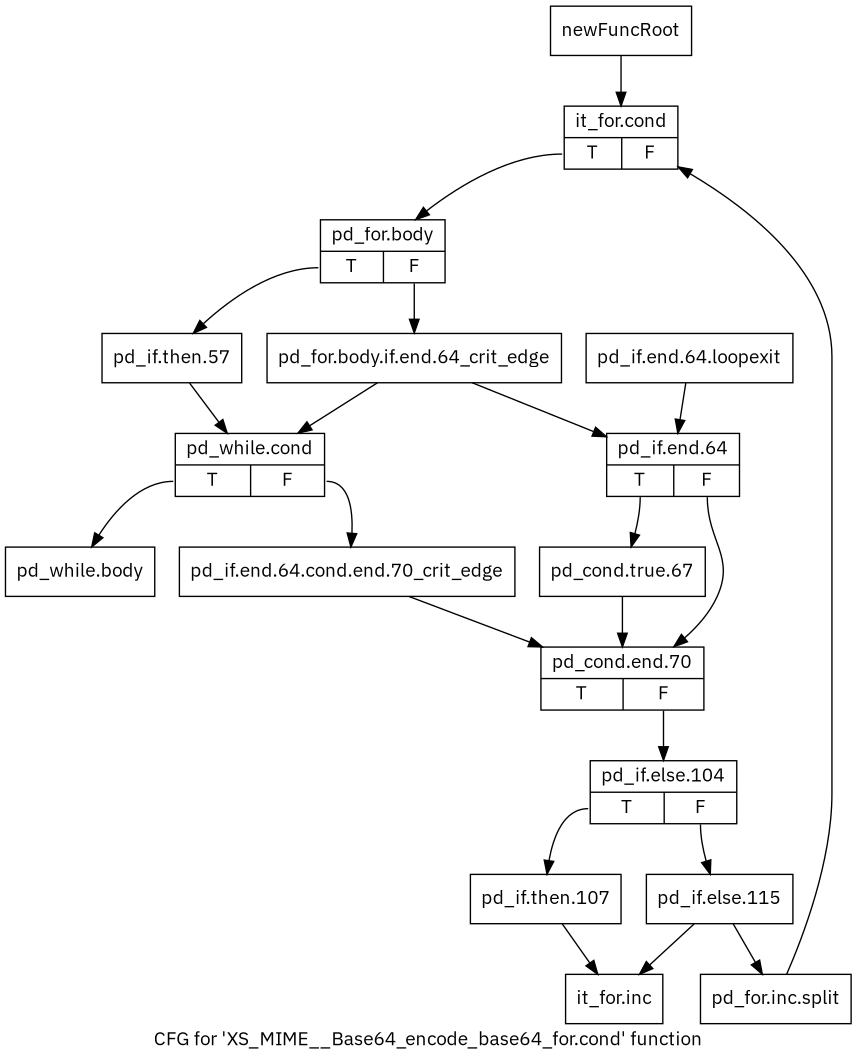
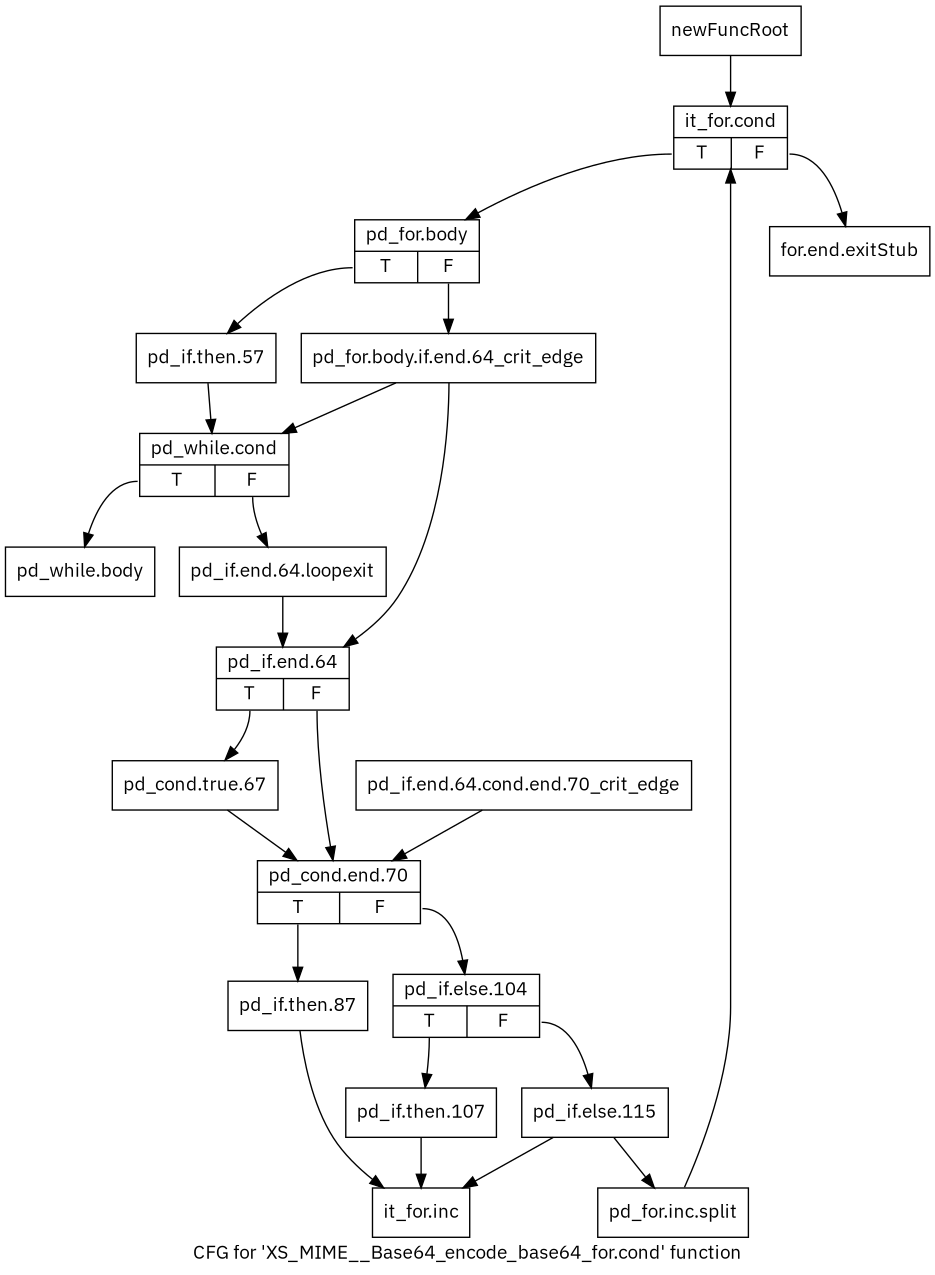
none -> (850, 251)
(349, 501) -> (255, 516)
none -> (298, 1006)
